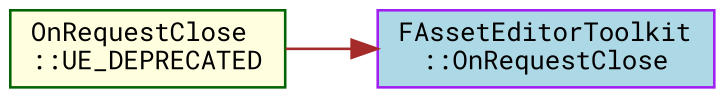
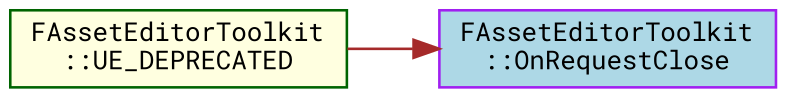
(148, 49) -> (179, 49)
